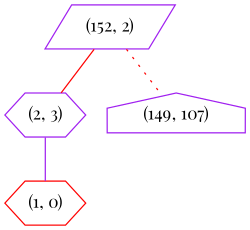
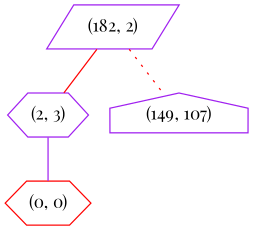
(110, 27) -> (113, 27)
(45, 203) -> (48, 203)
